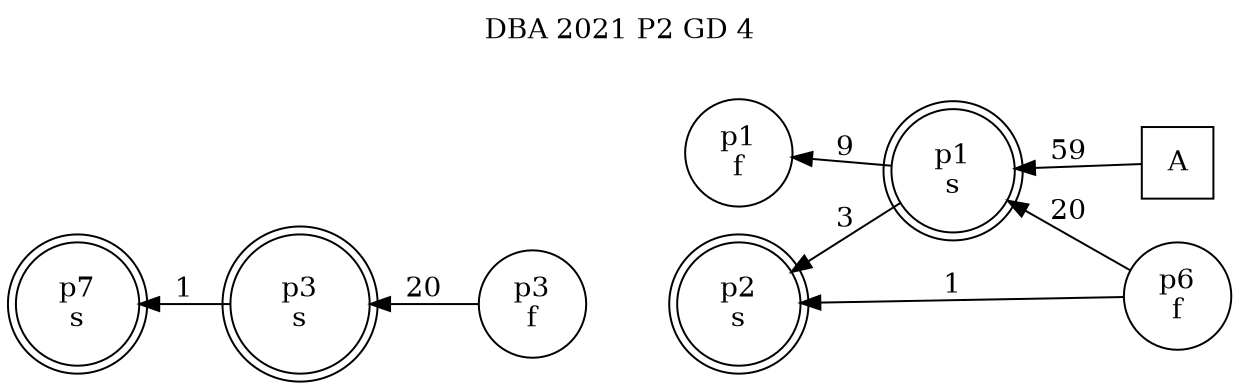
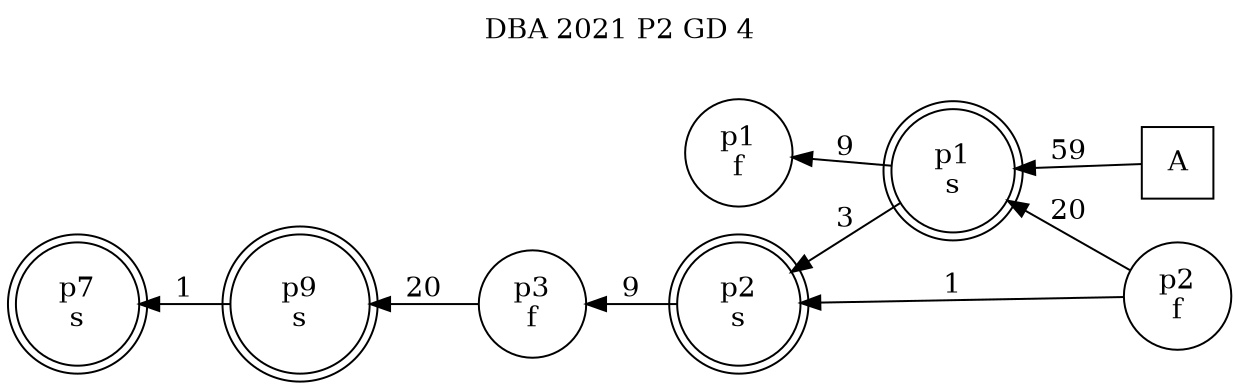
(1178, 296) -> (1178, 296)
(300, 304) -> (300, 304)
none -> (642, 304)
